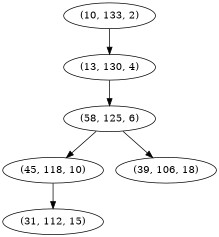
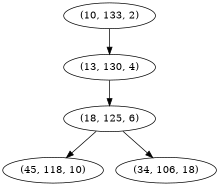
(110, 119) -> (110, 119)
(166, 170) -> (166, 170)
(53, 222) -> none
